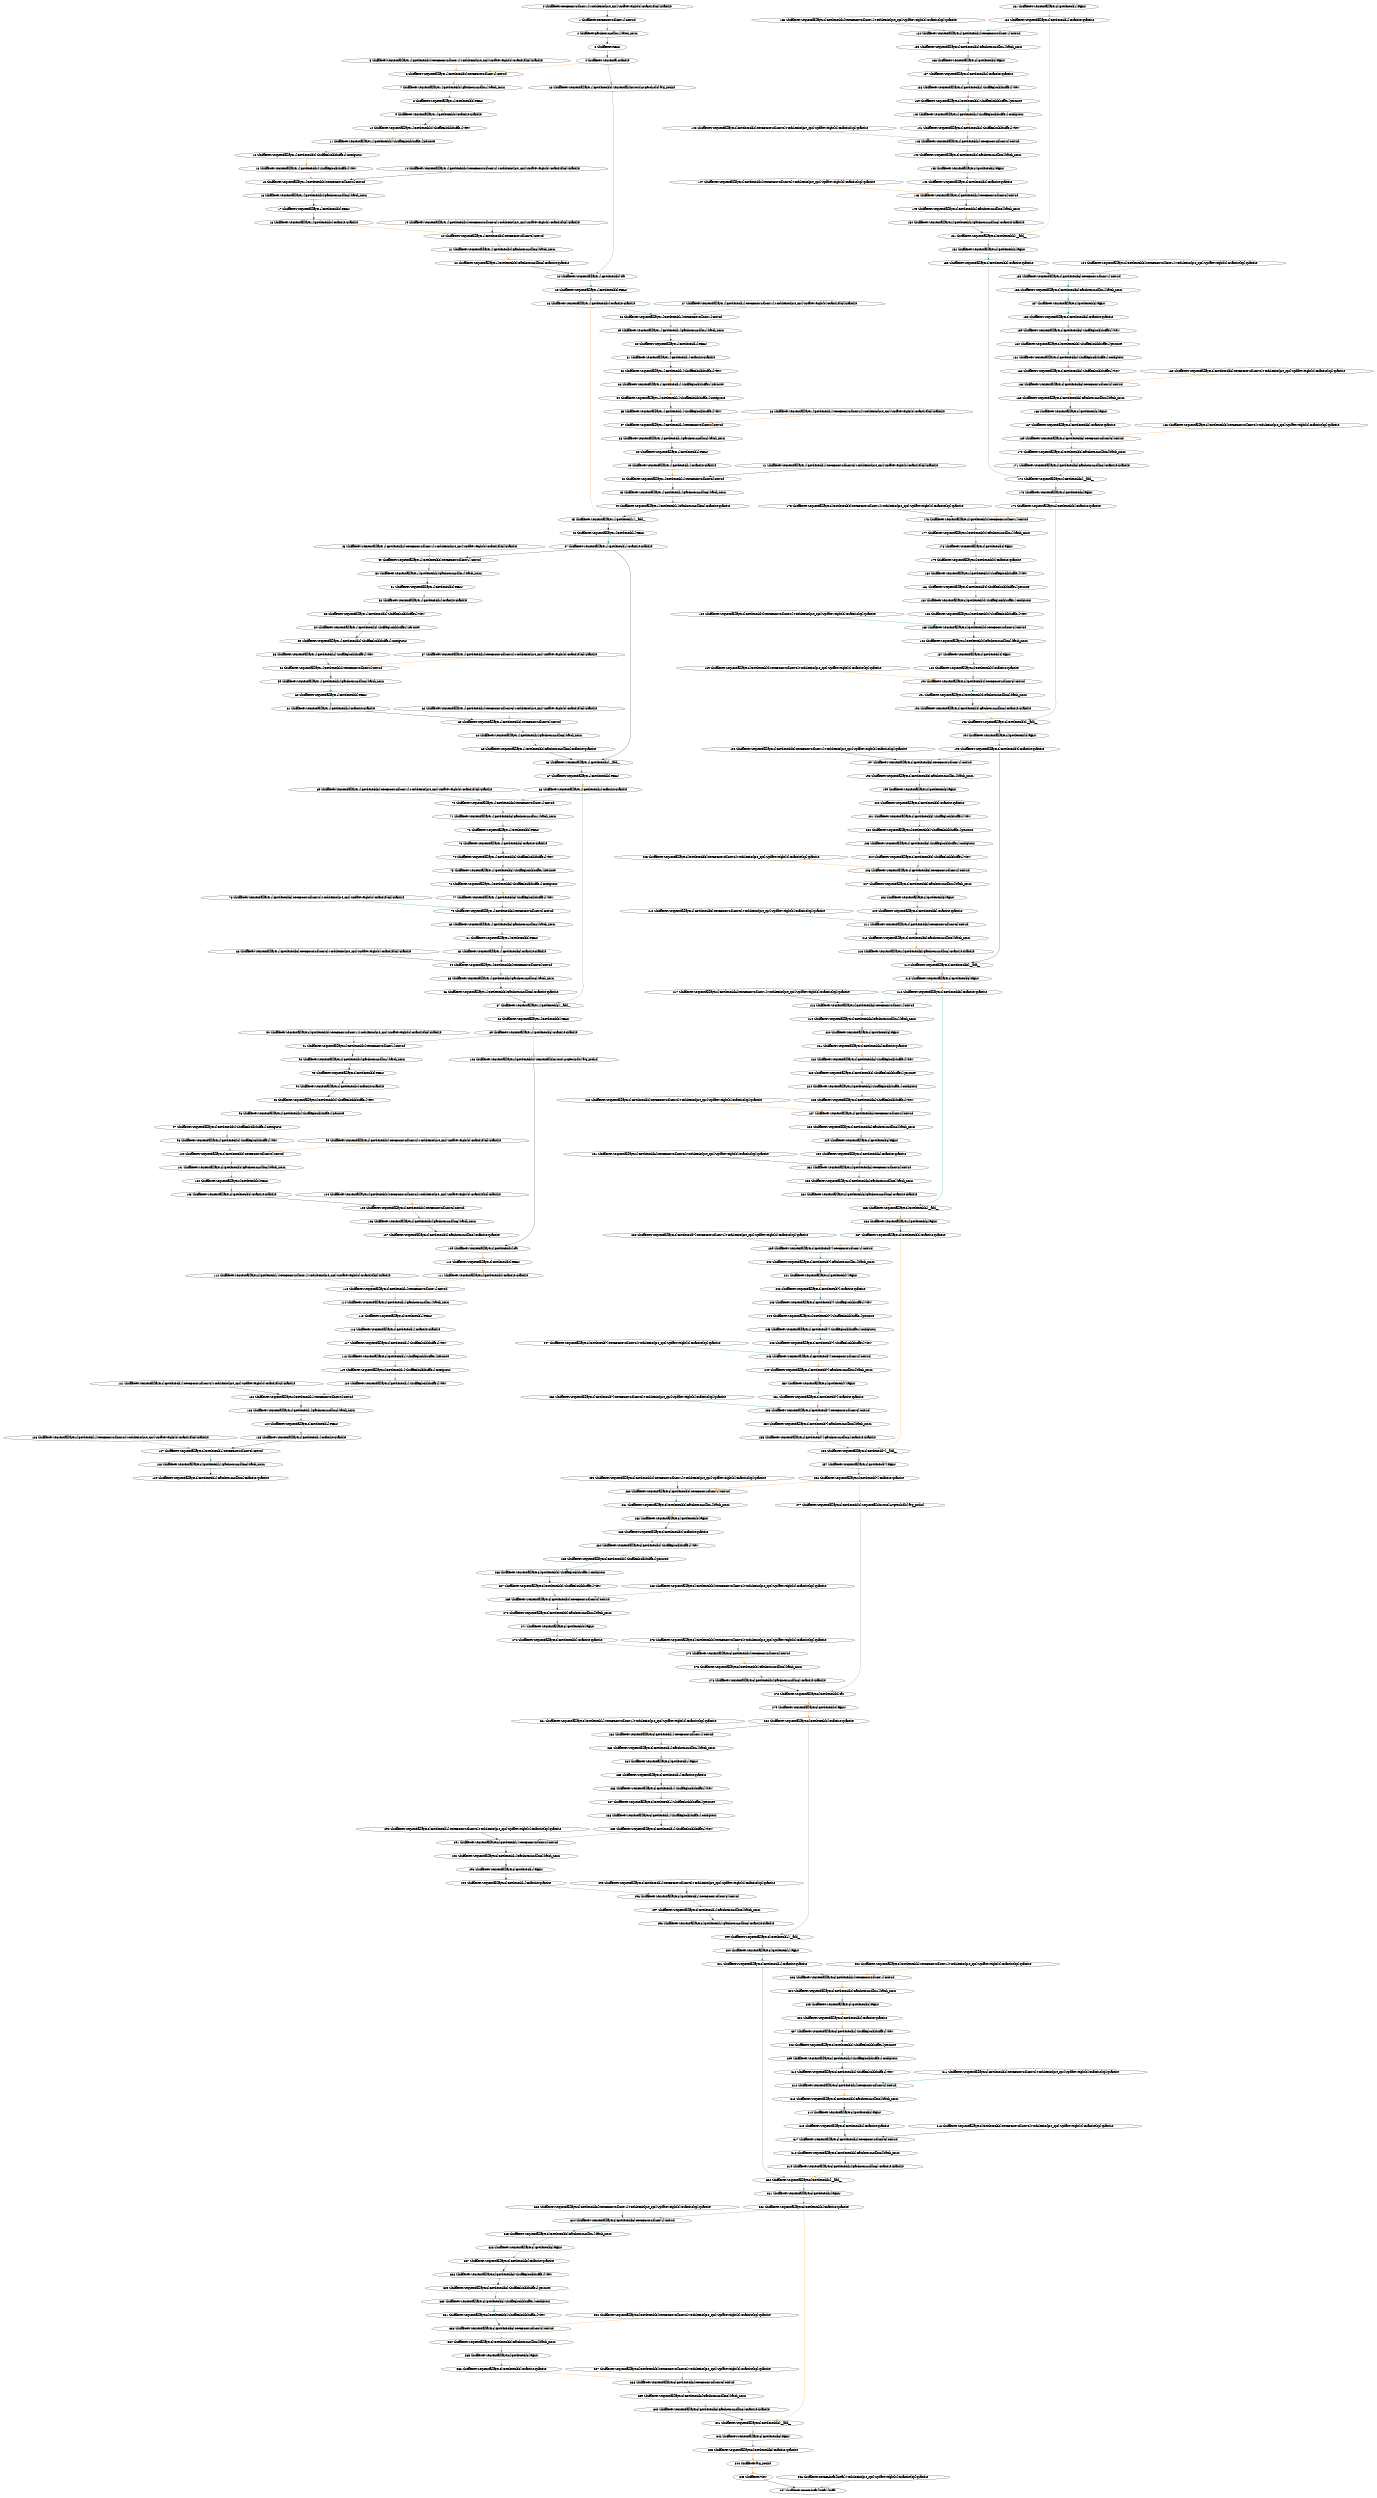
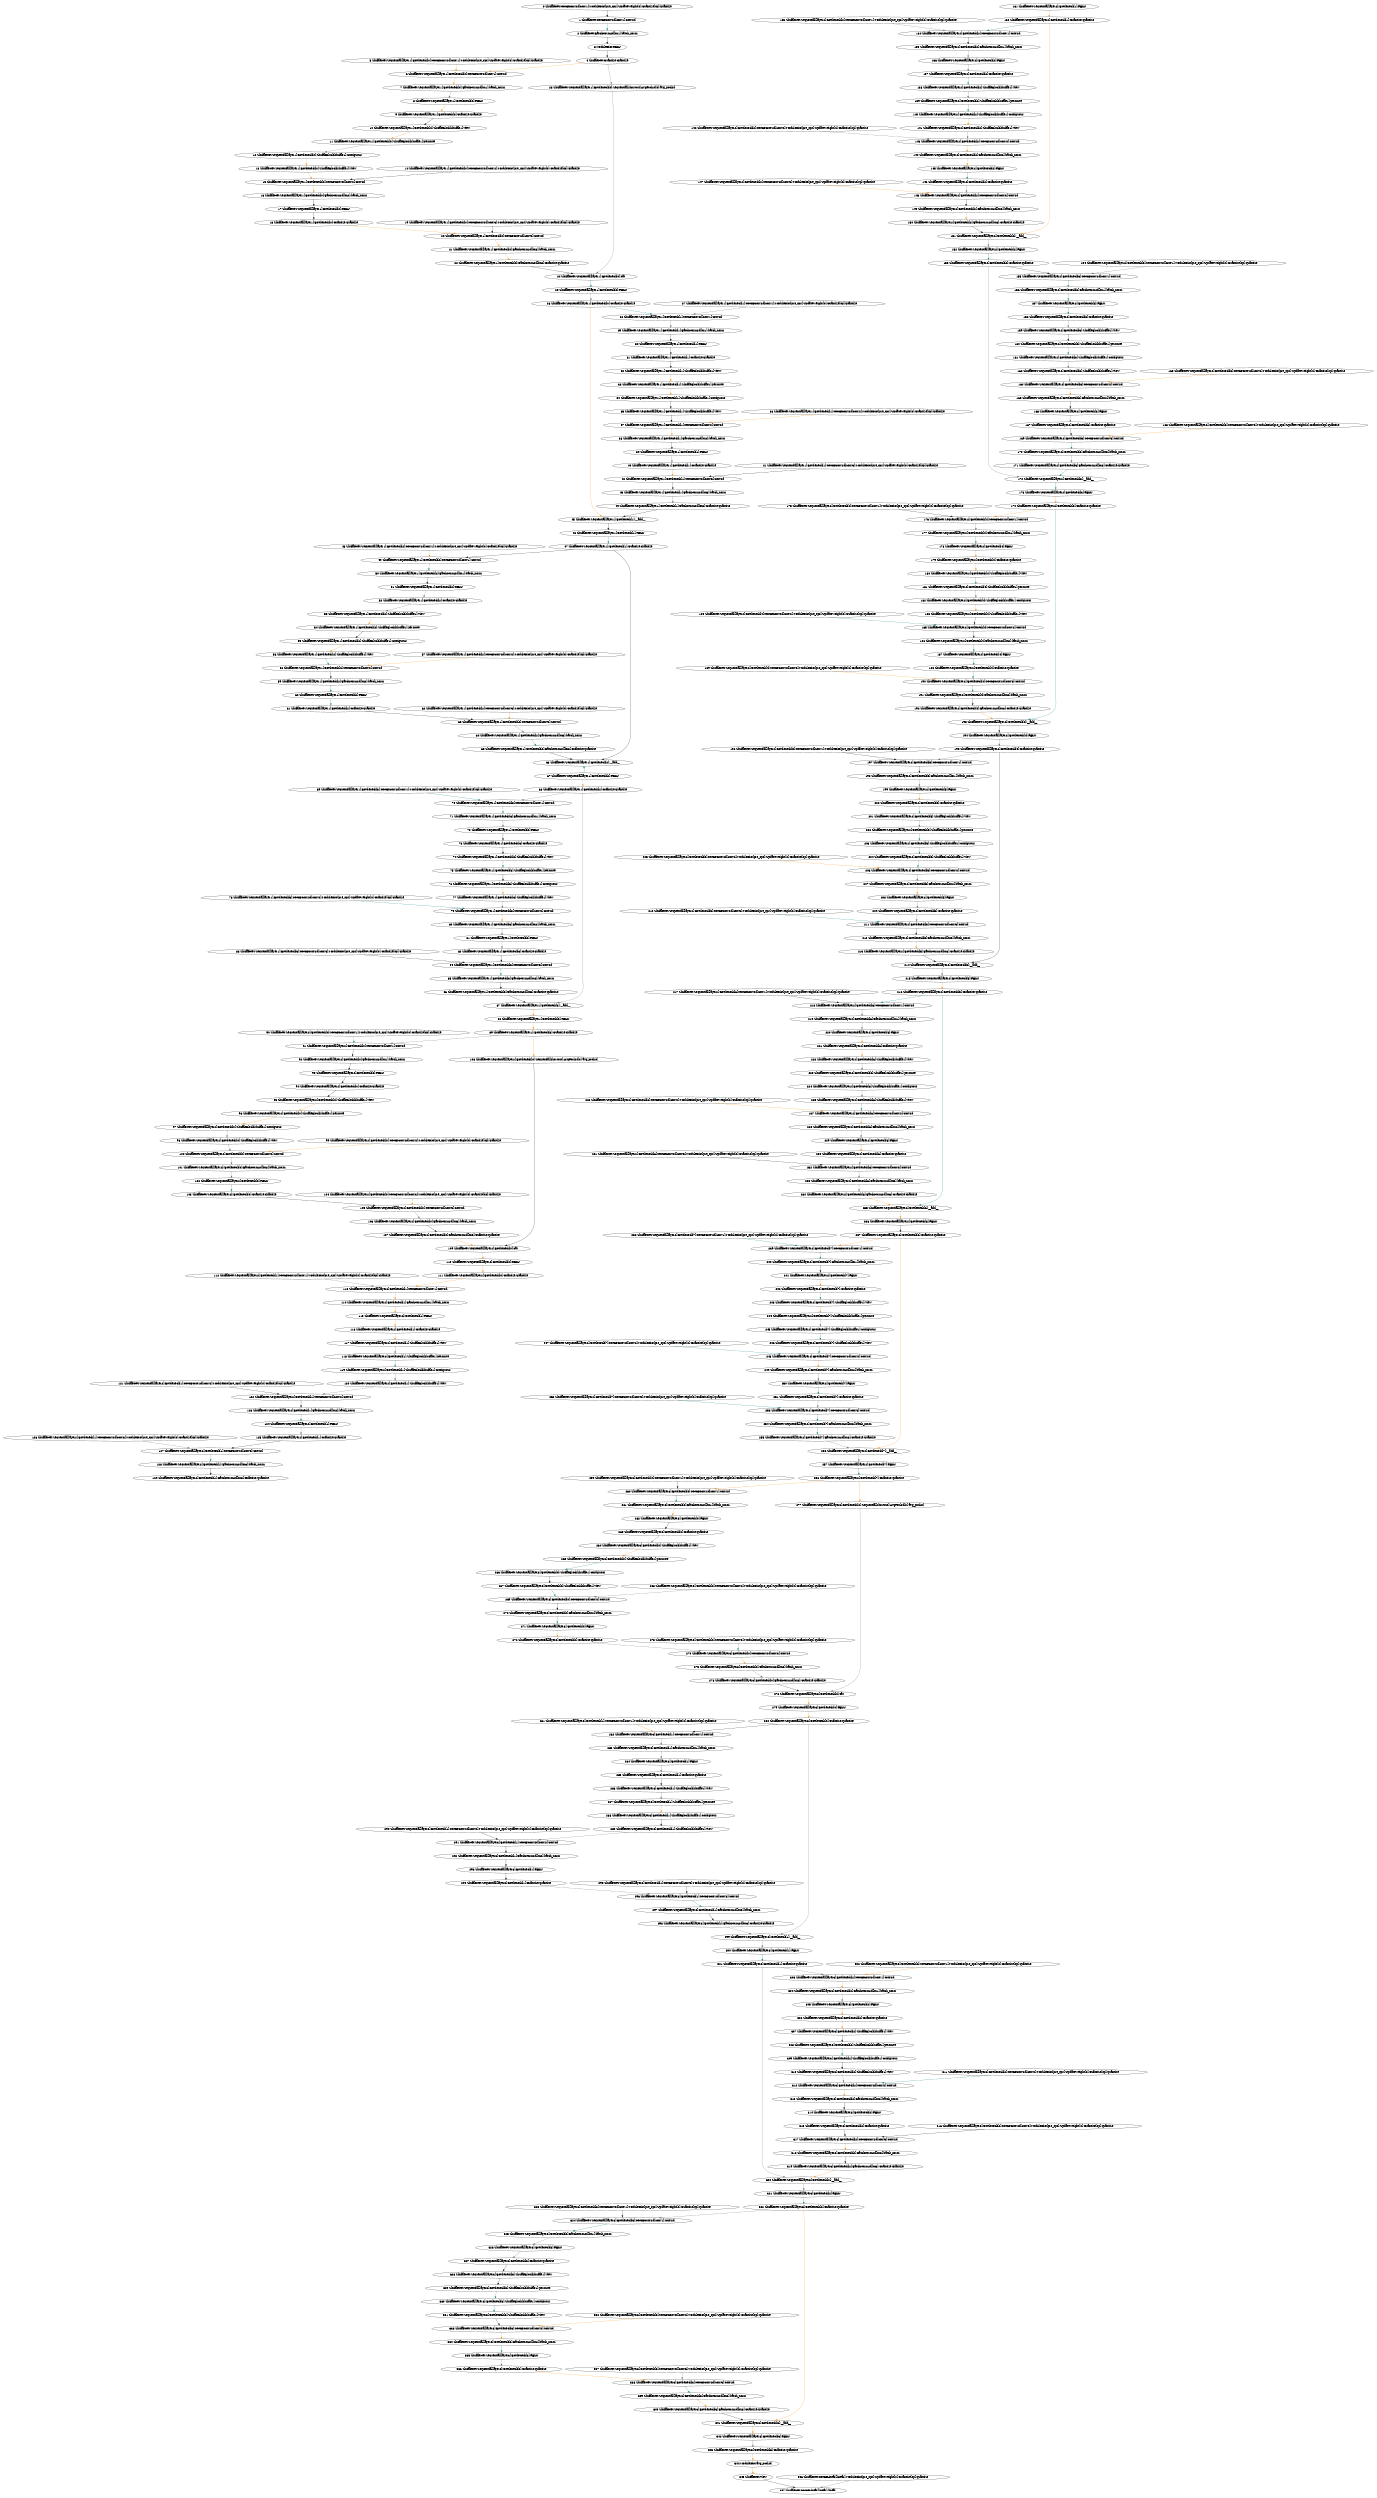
(607, 47) -> (607, 47)
(607, 61) -> (607, 61)
(582, 769) -> (584, 770)
(753, 2464) -> (753, 2464)
